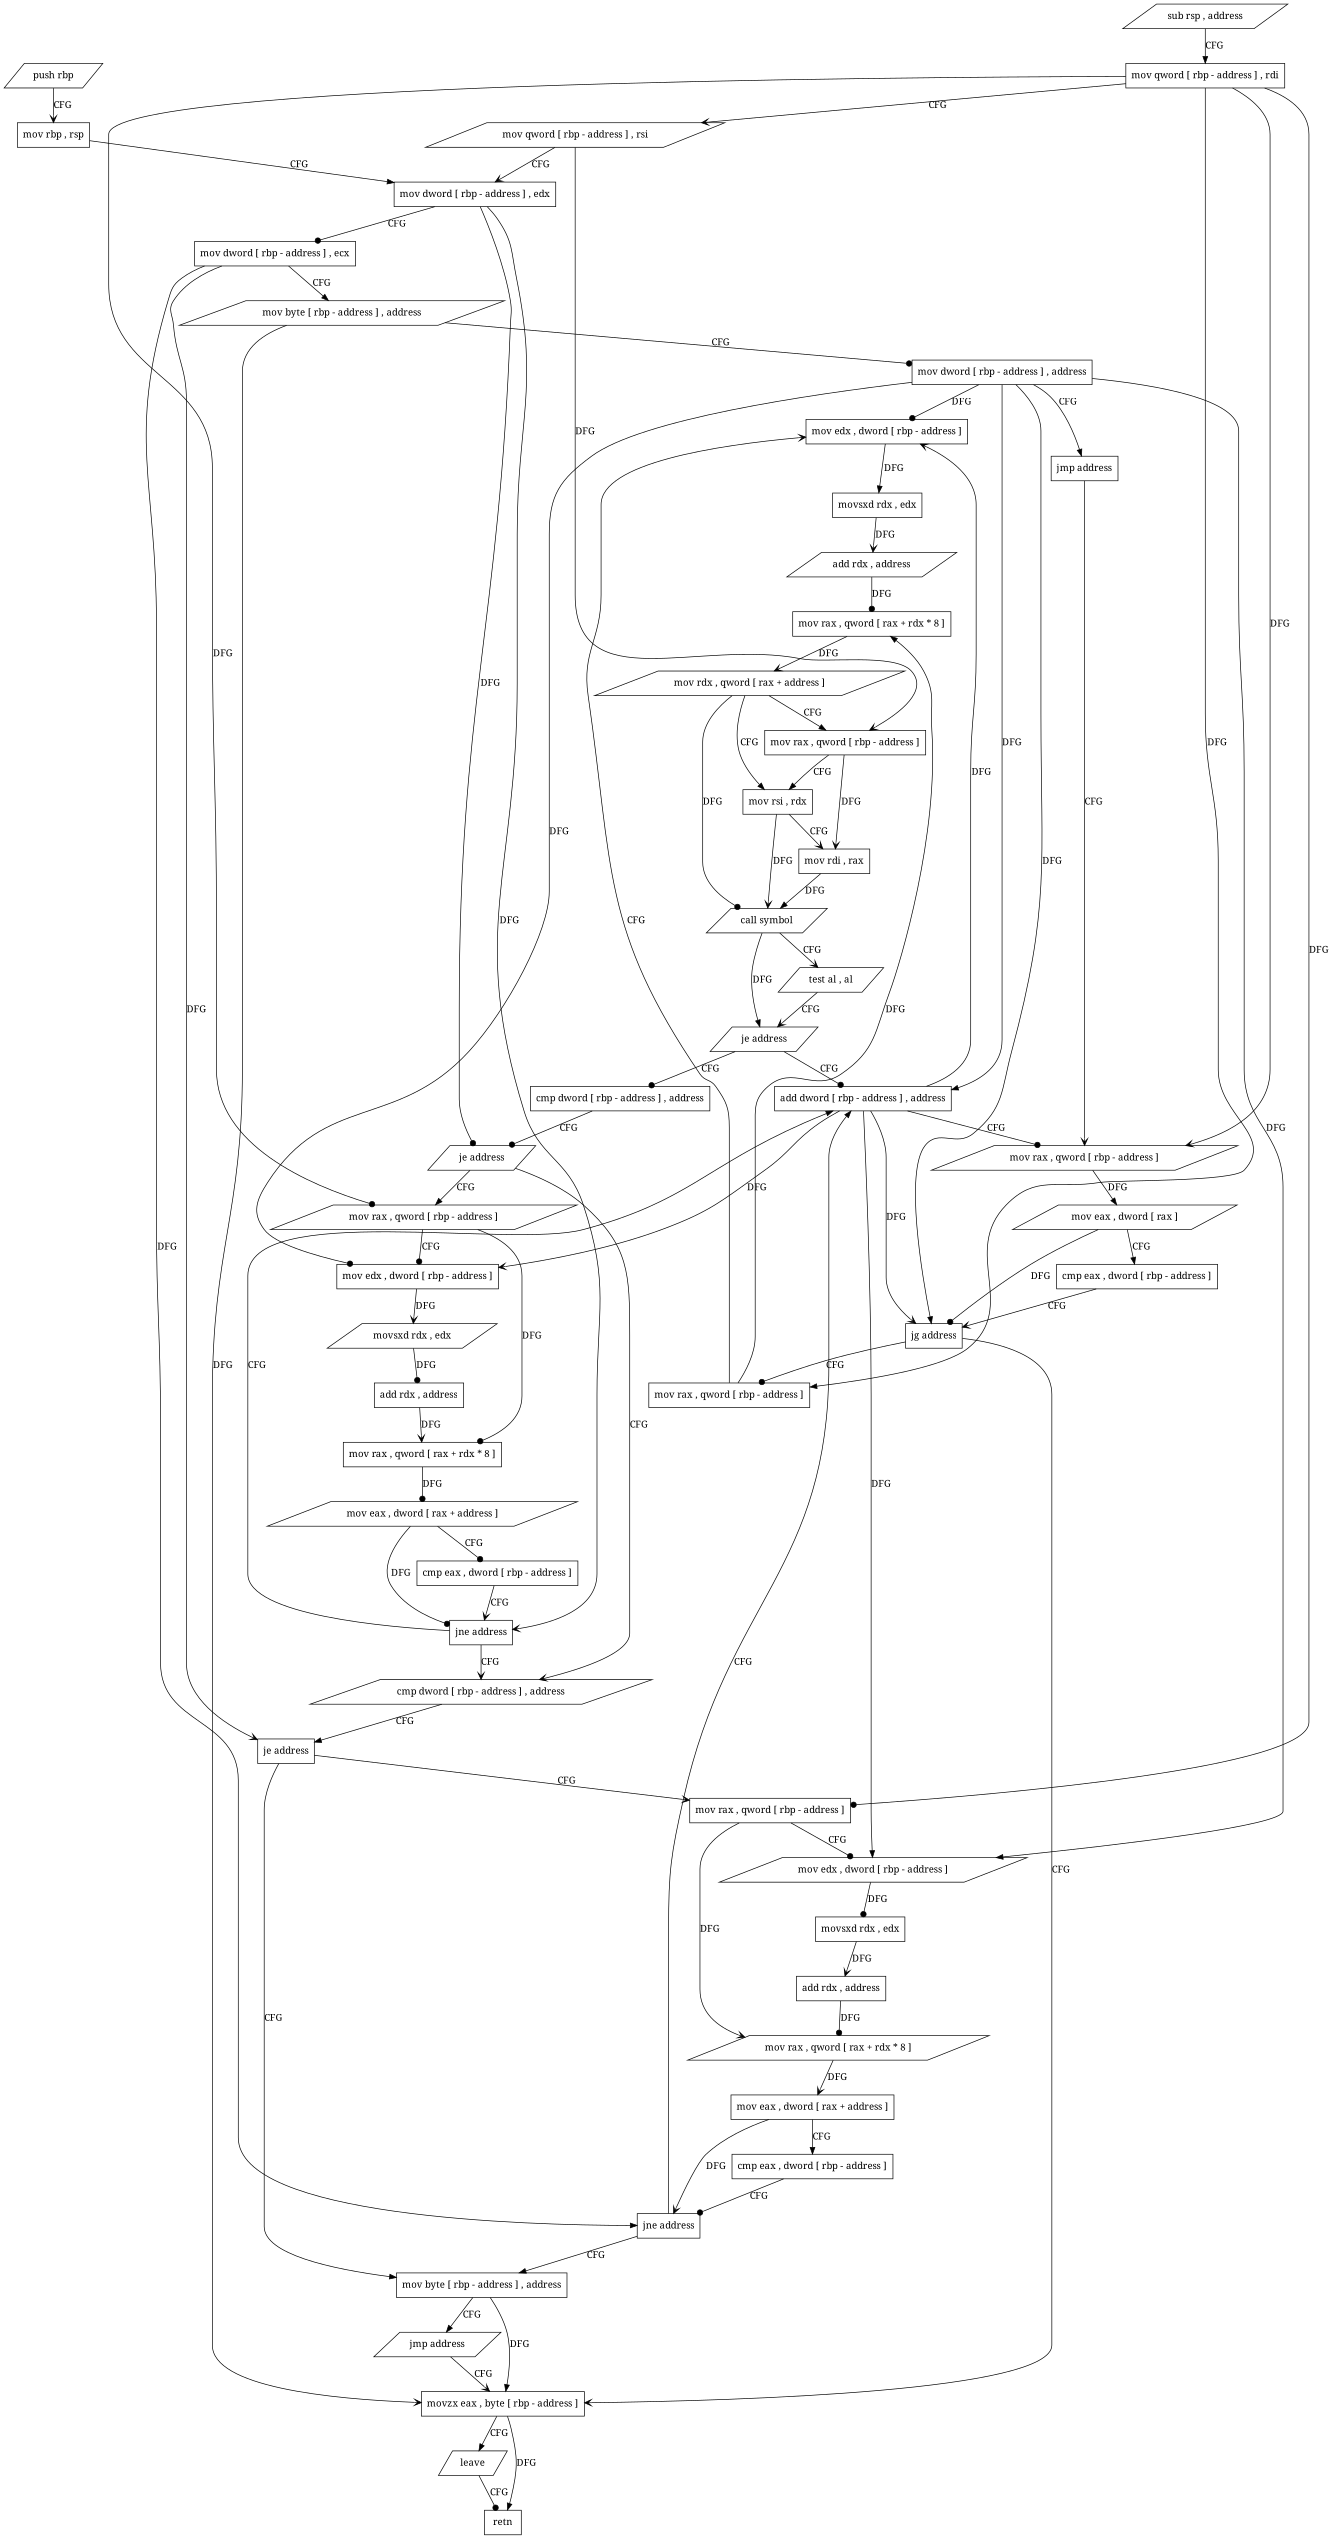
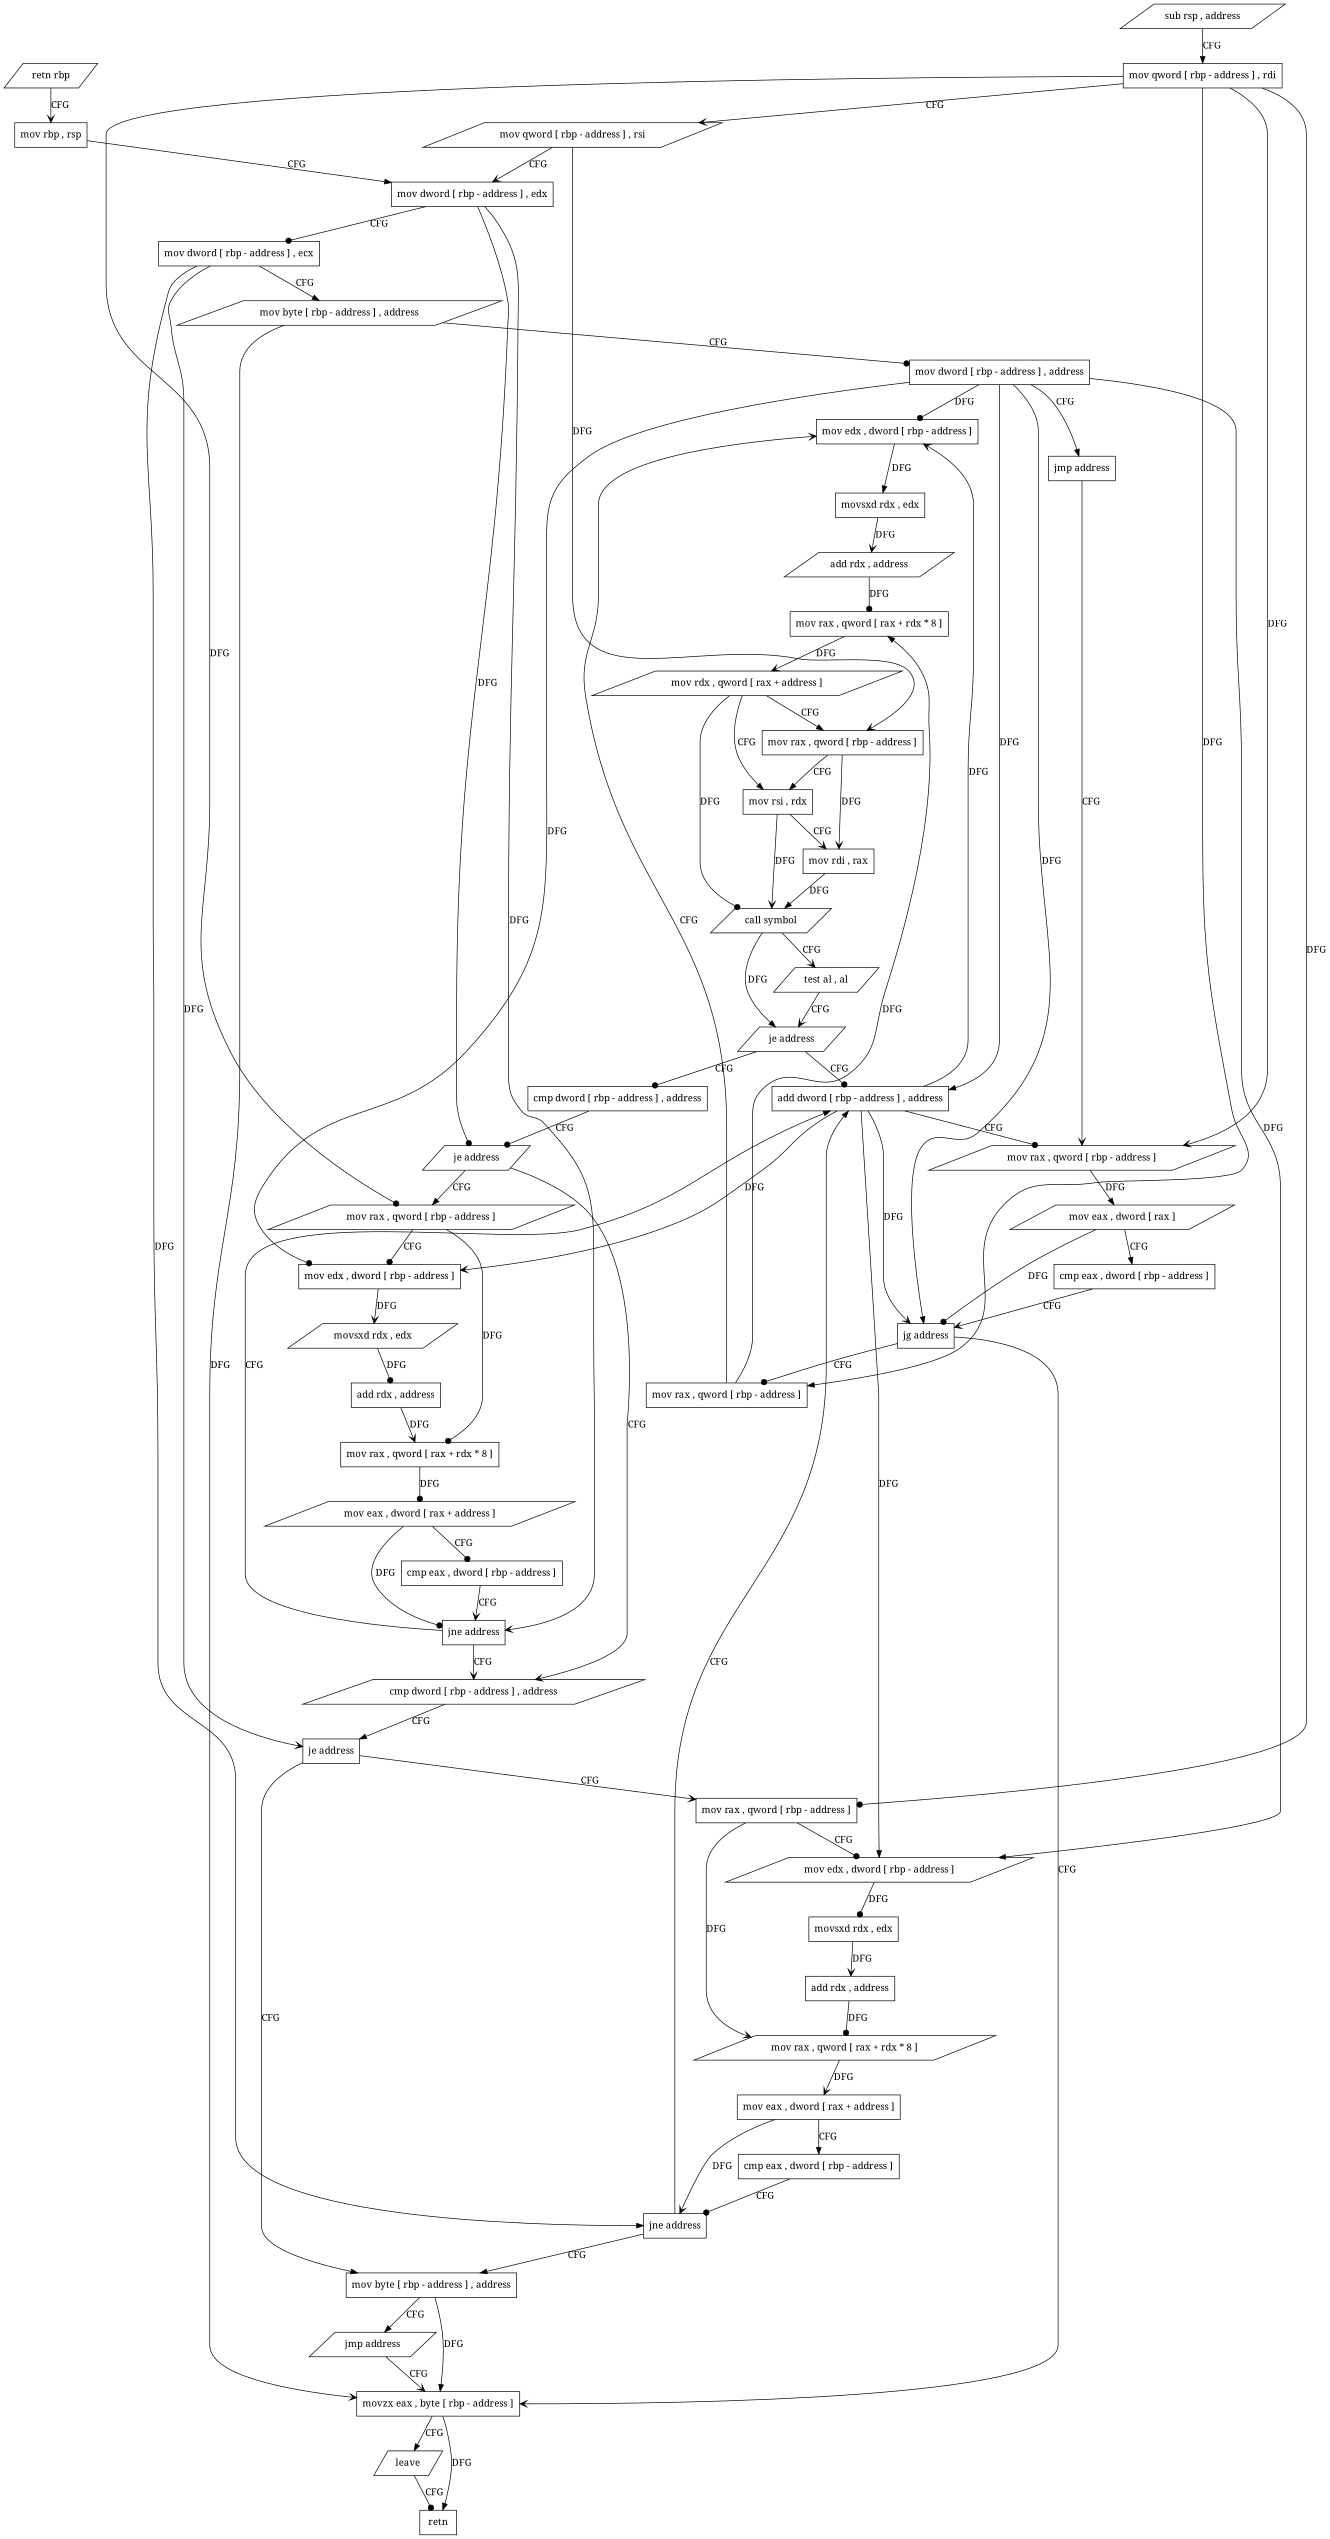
(53, 76) -> (51, 76)
